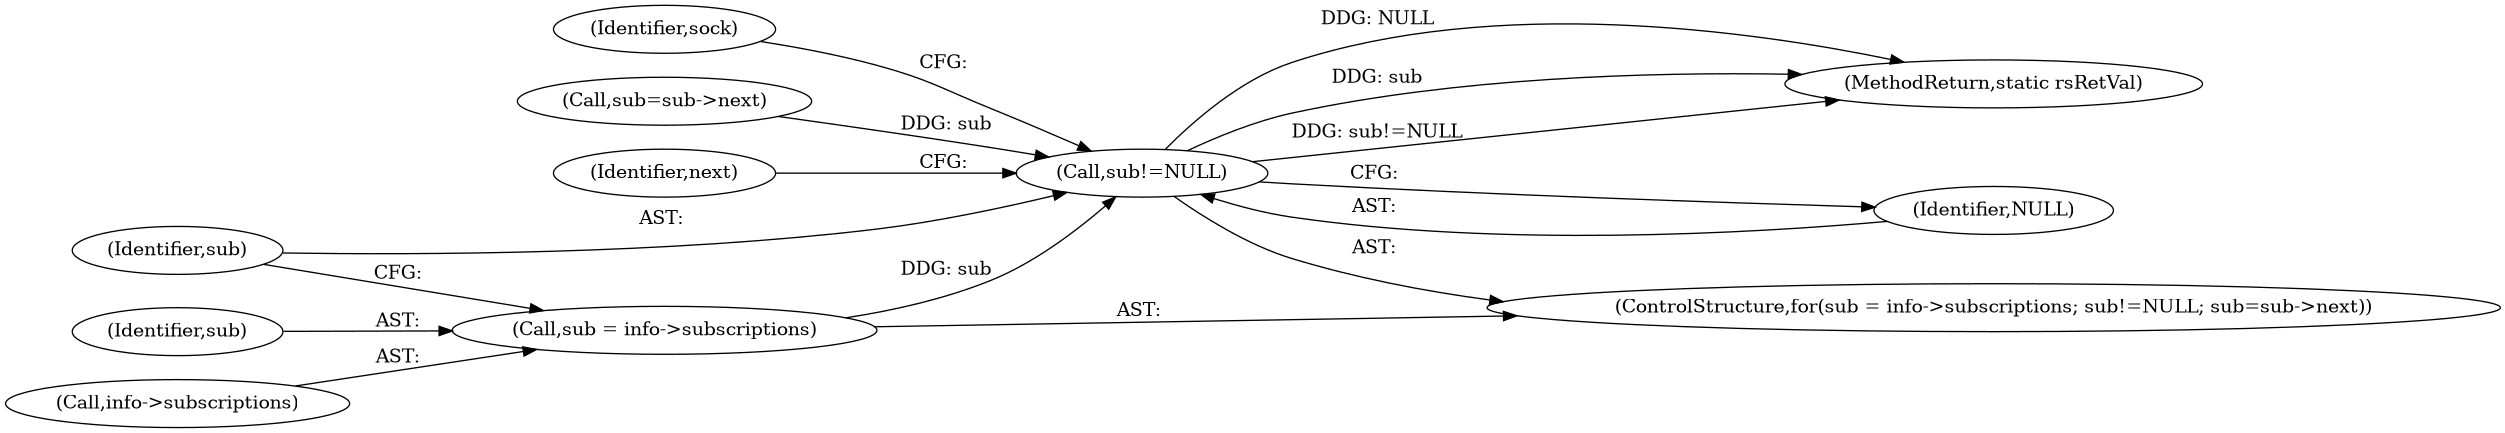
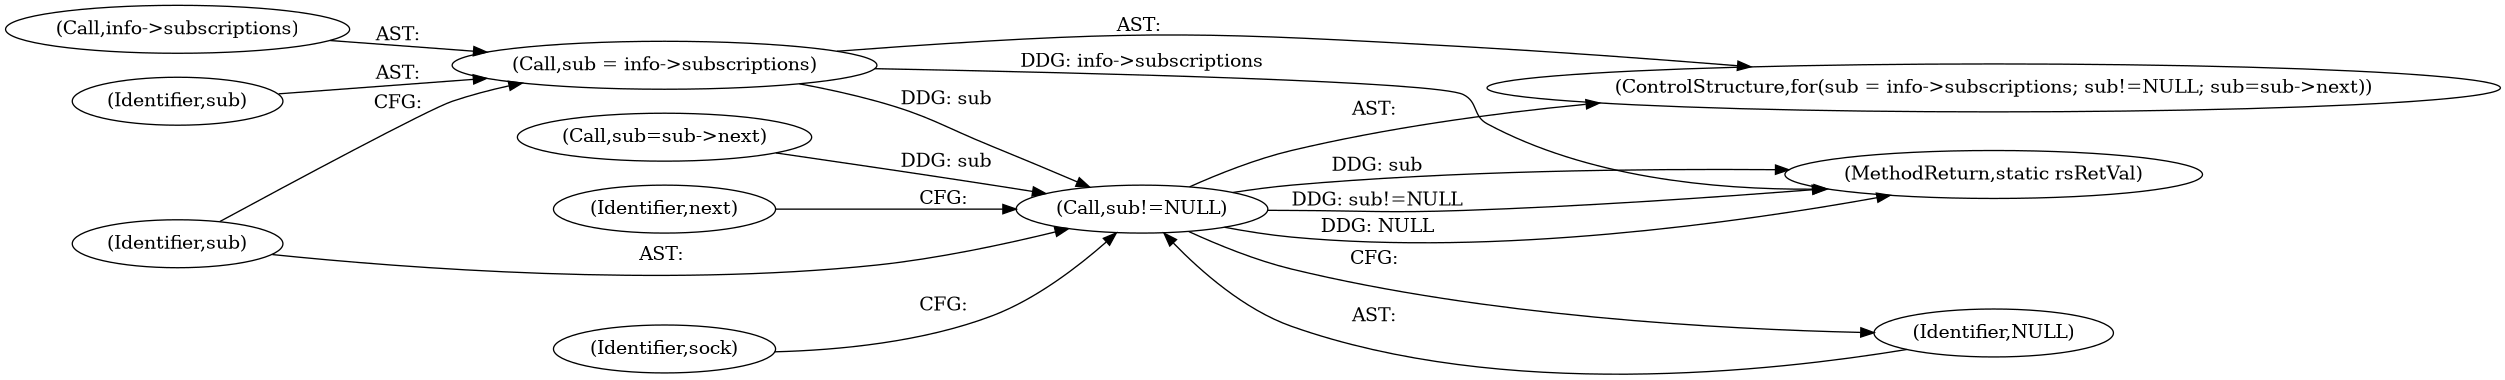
none -> (1357, 84)
